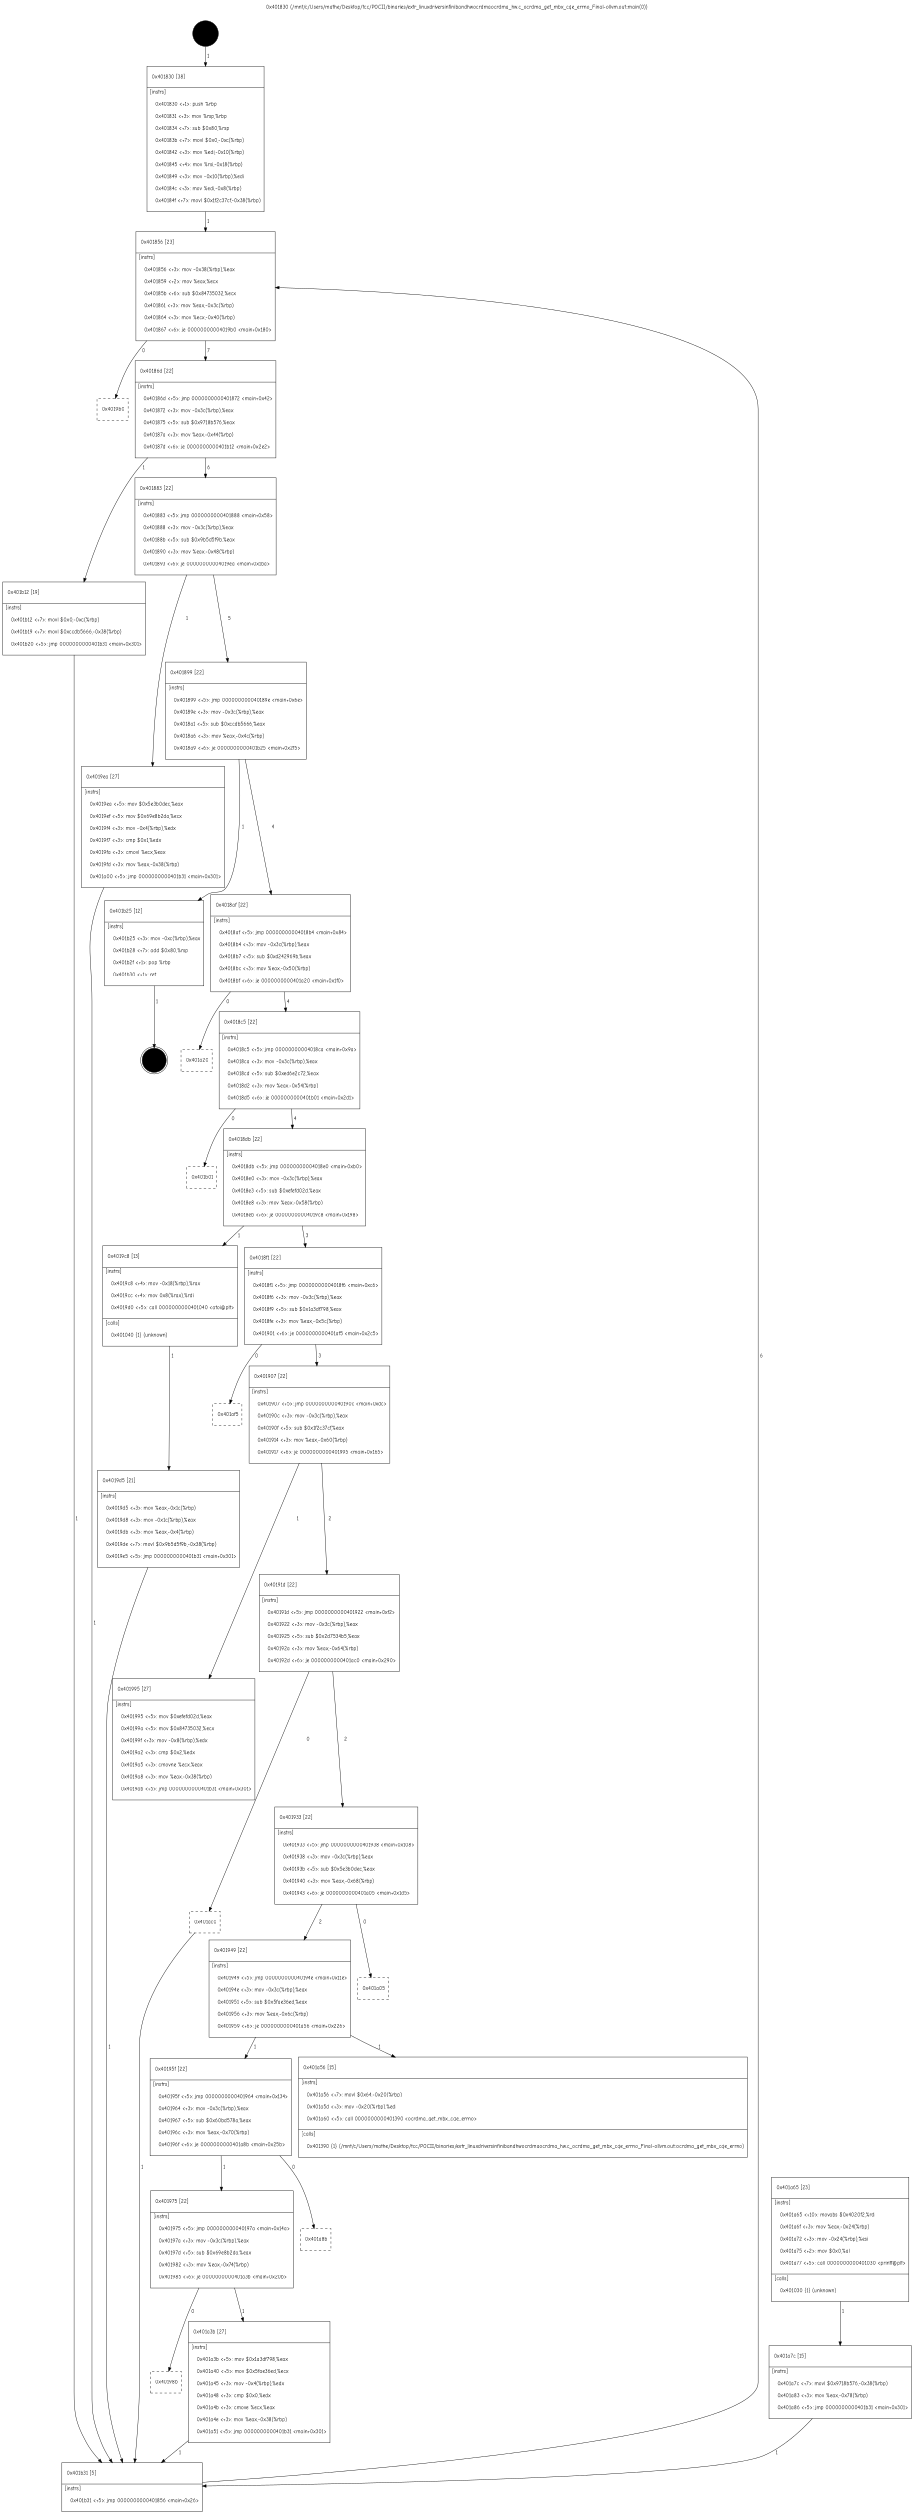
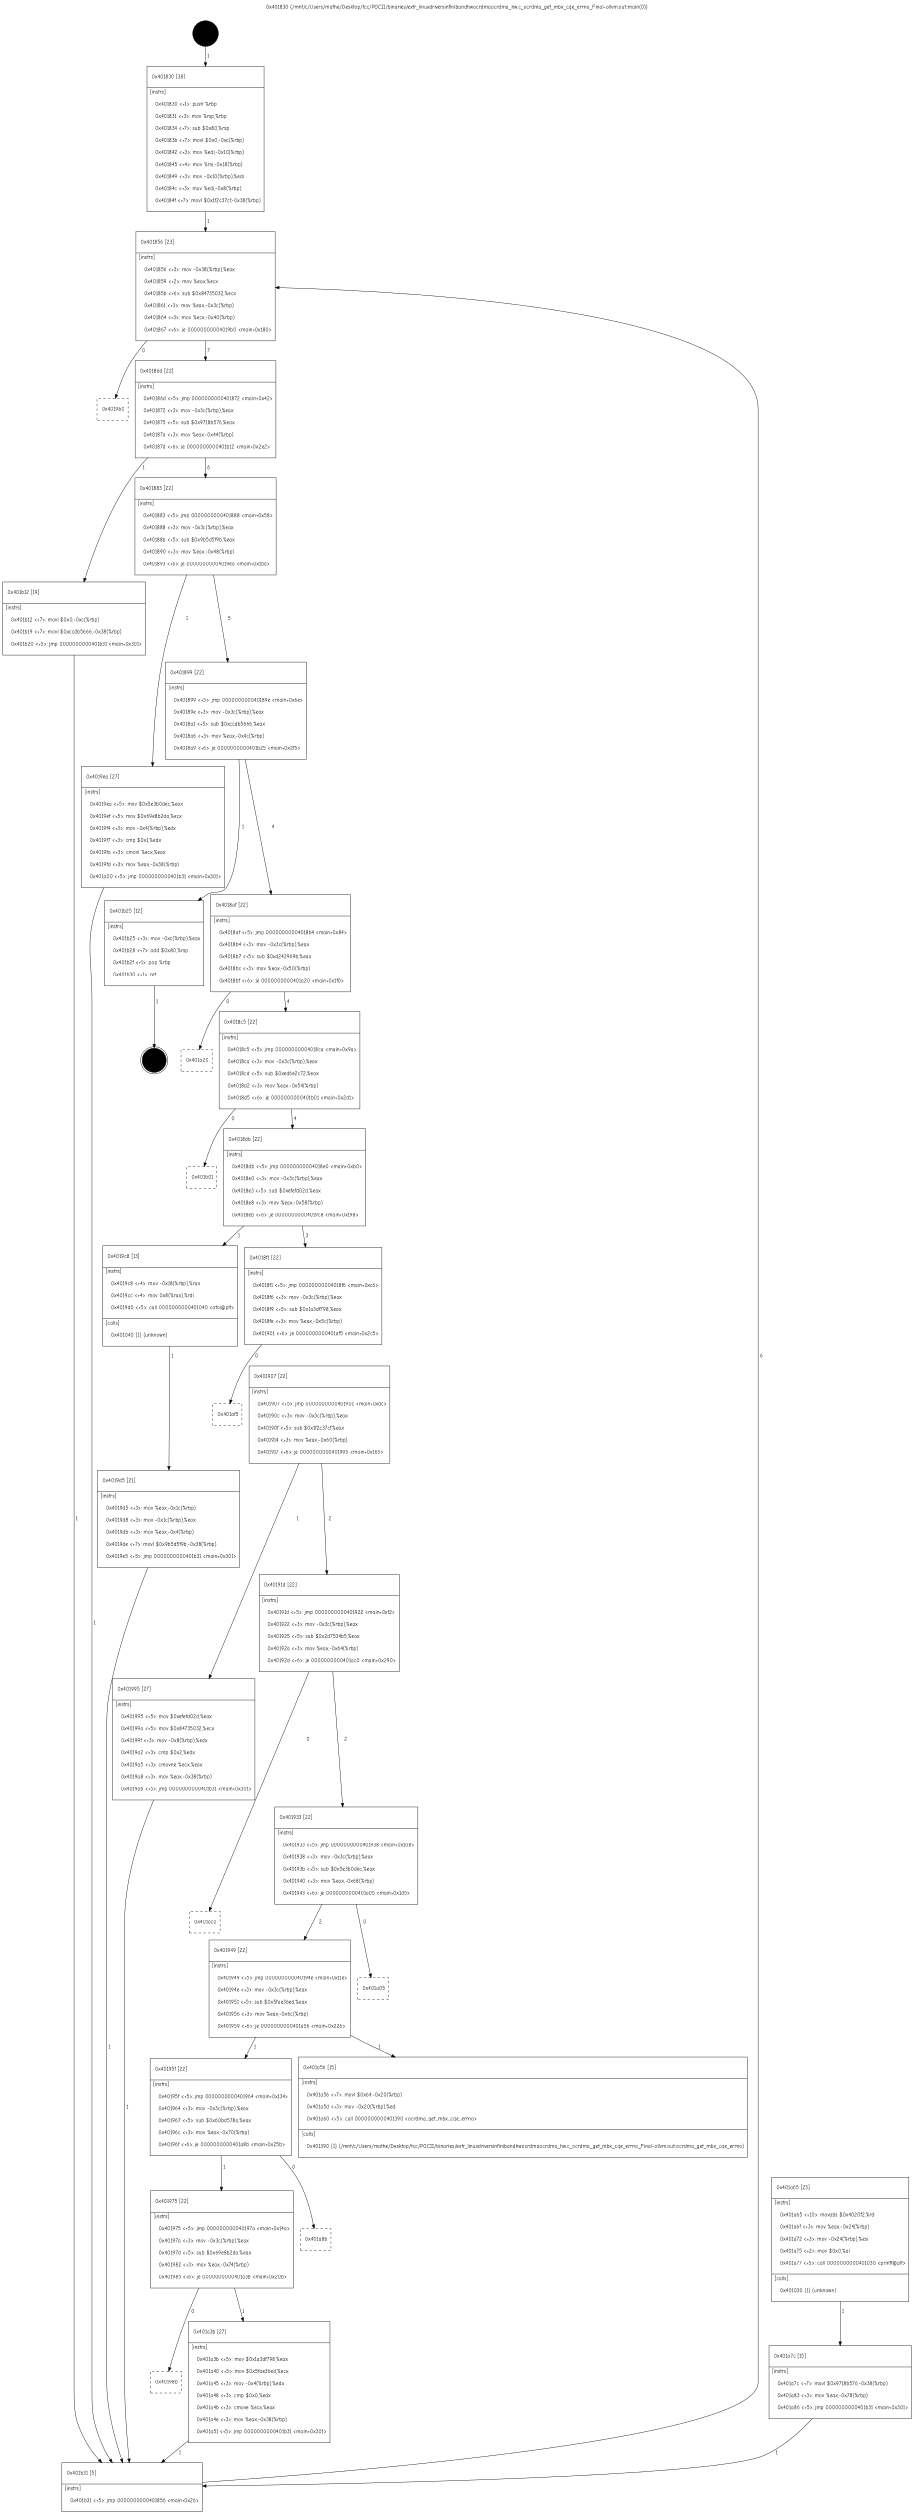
(316, 1353) -> none
(139, 2188) -> (125, 2127)
